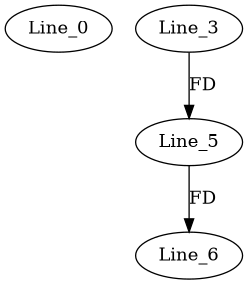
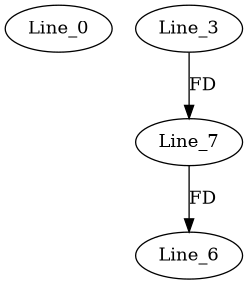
(189, 142) -> (189, 142)
